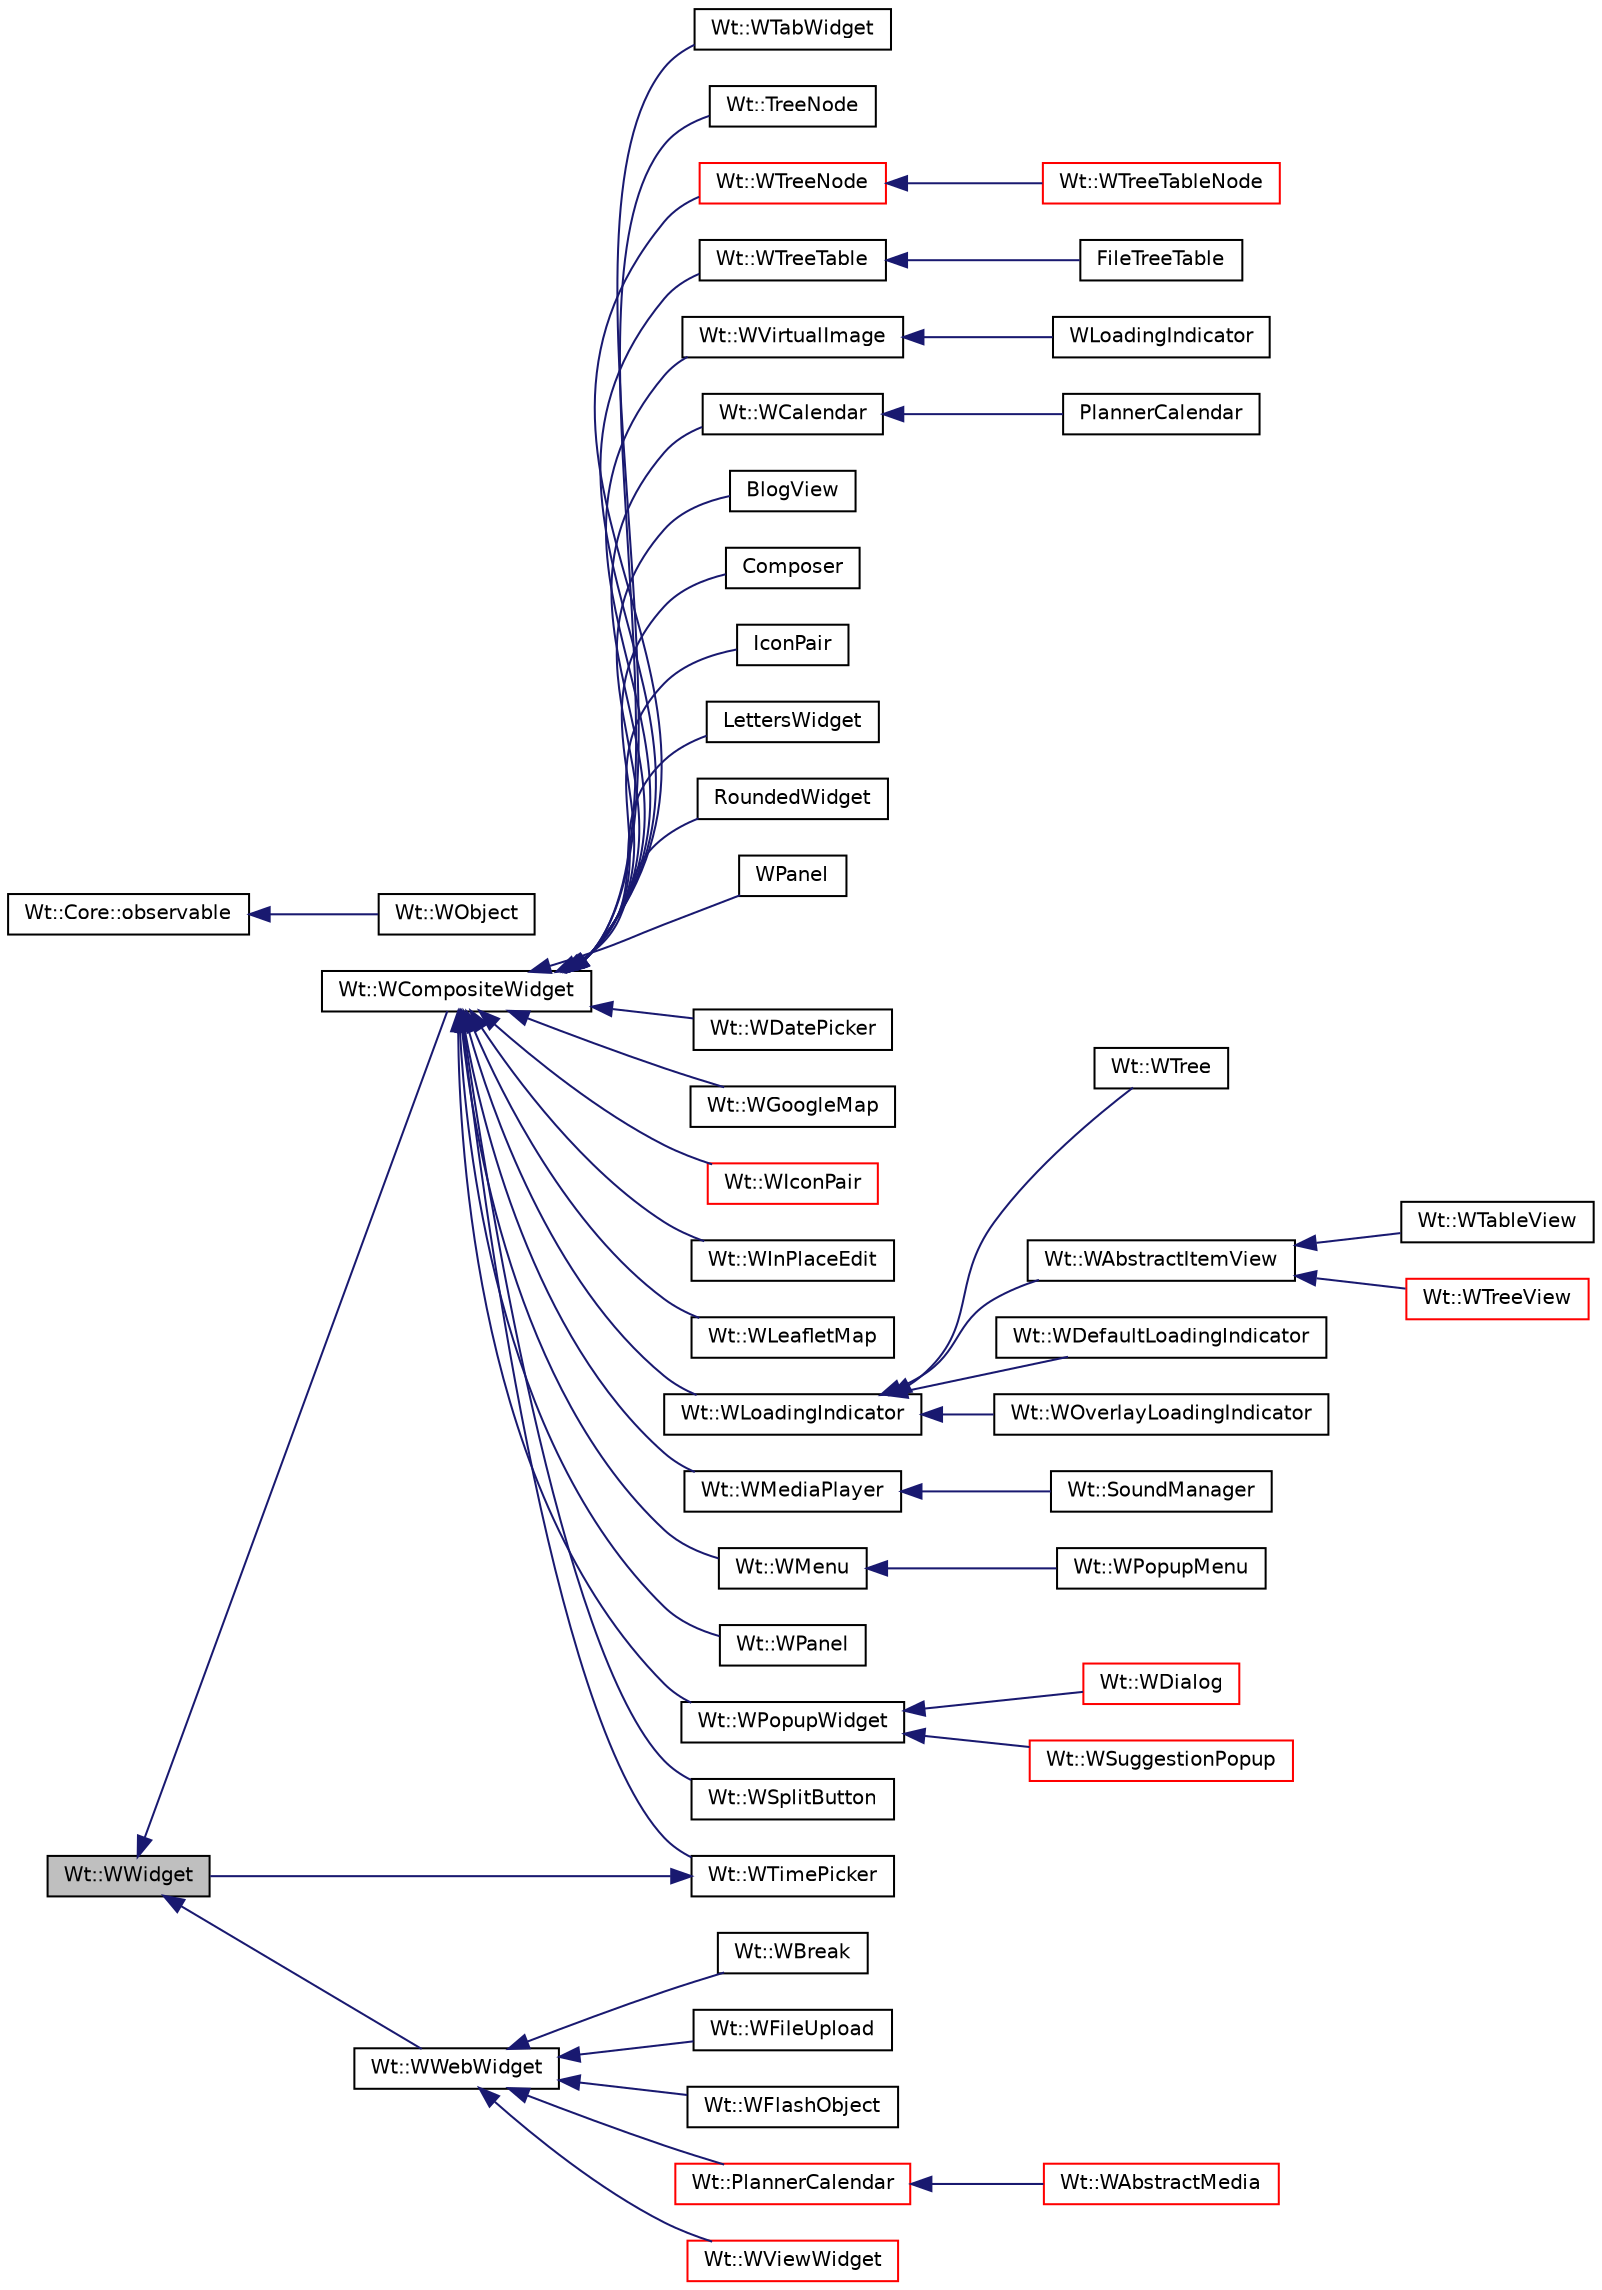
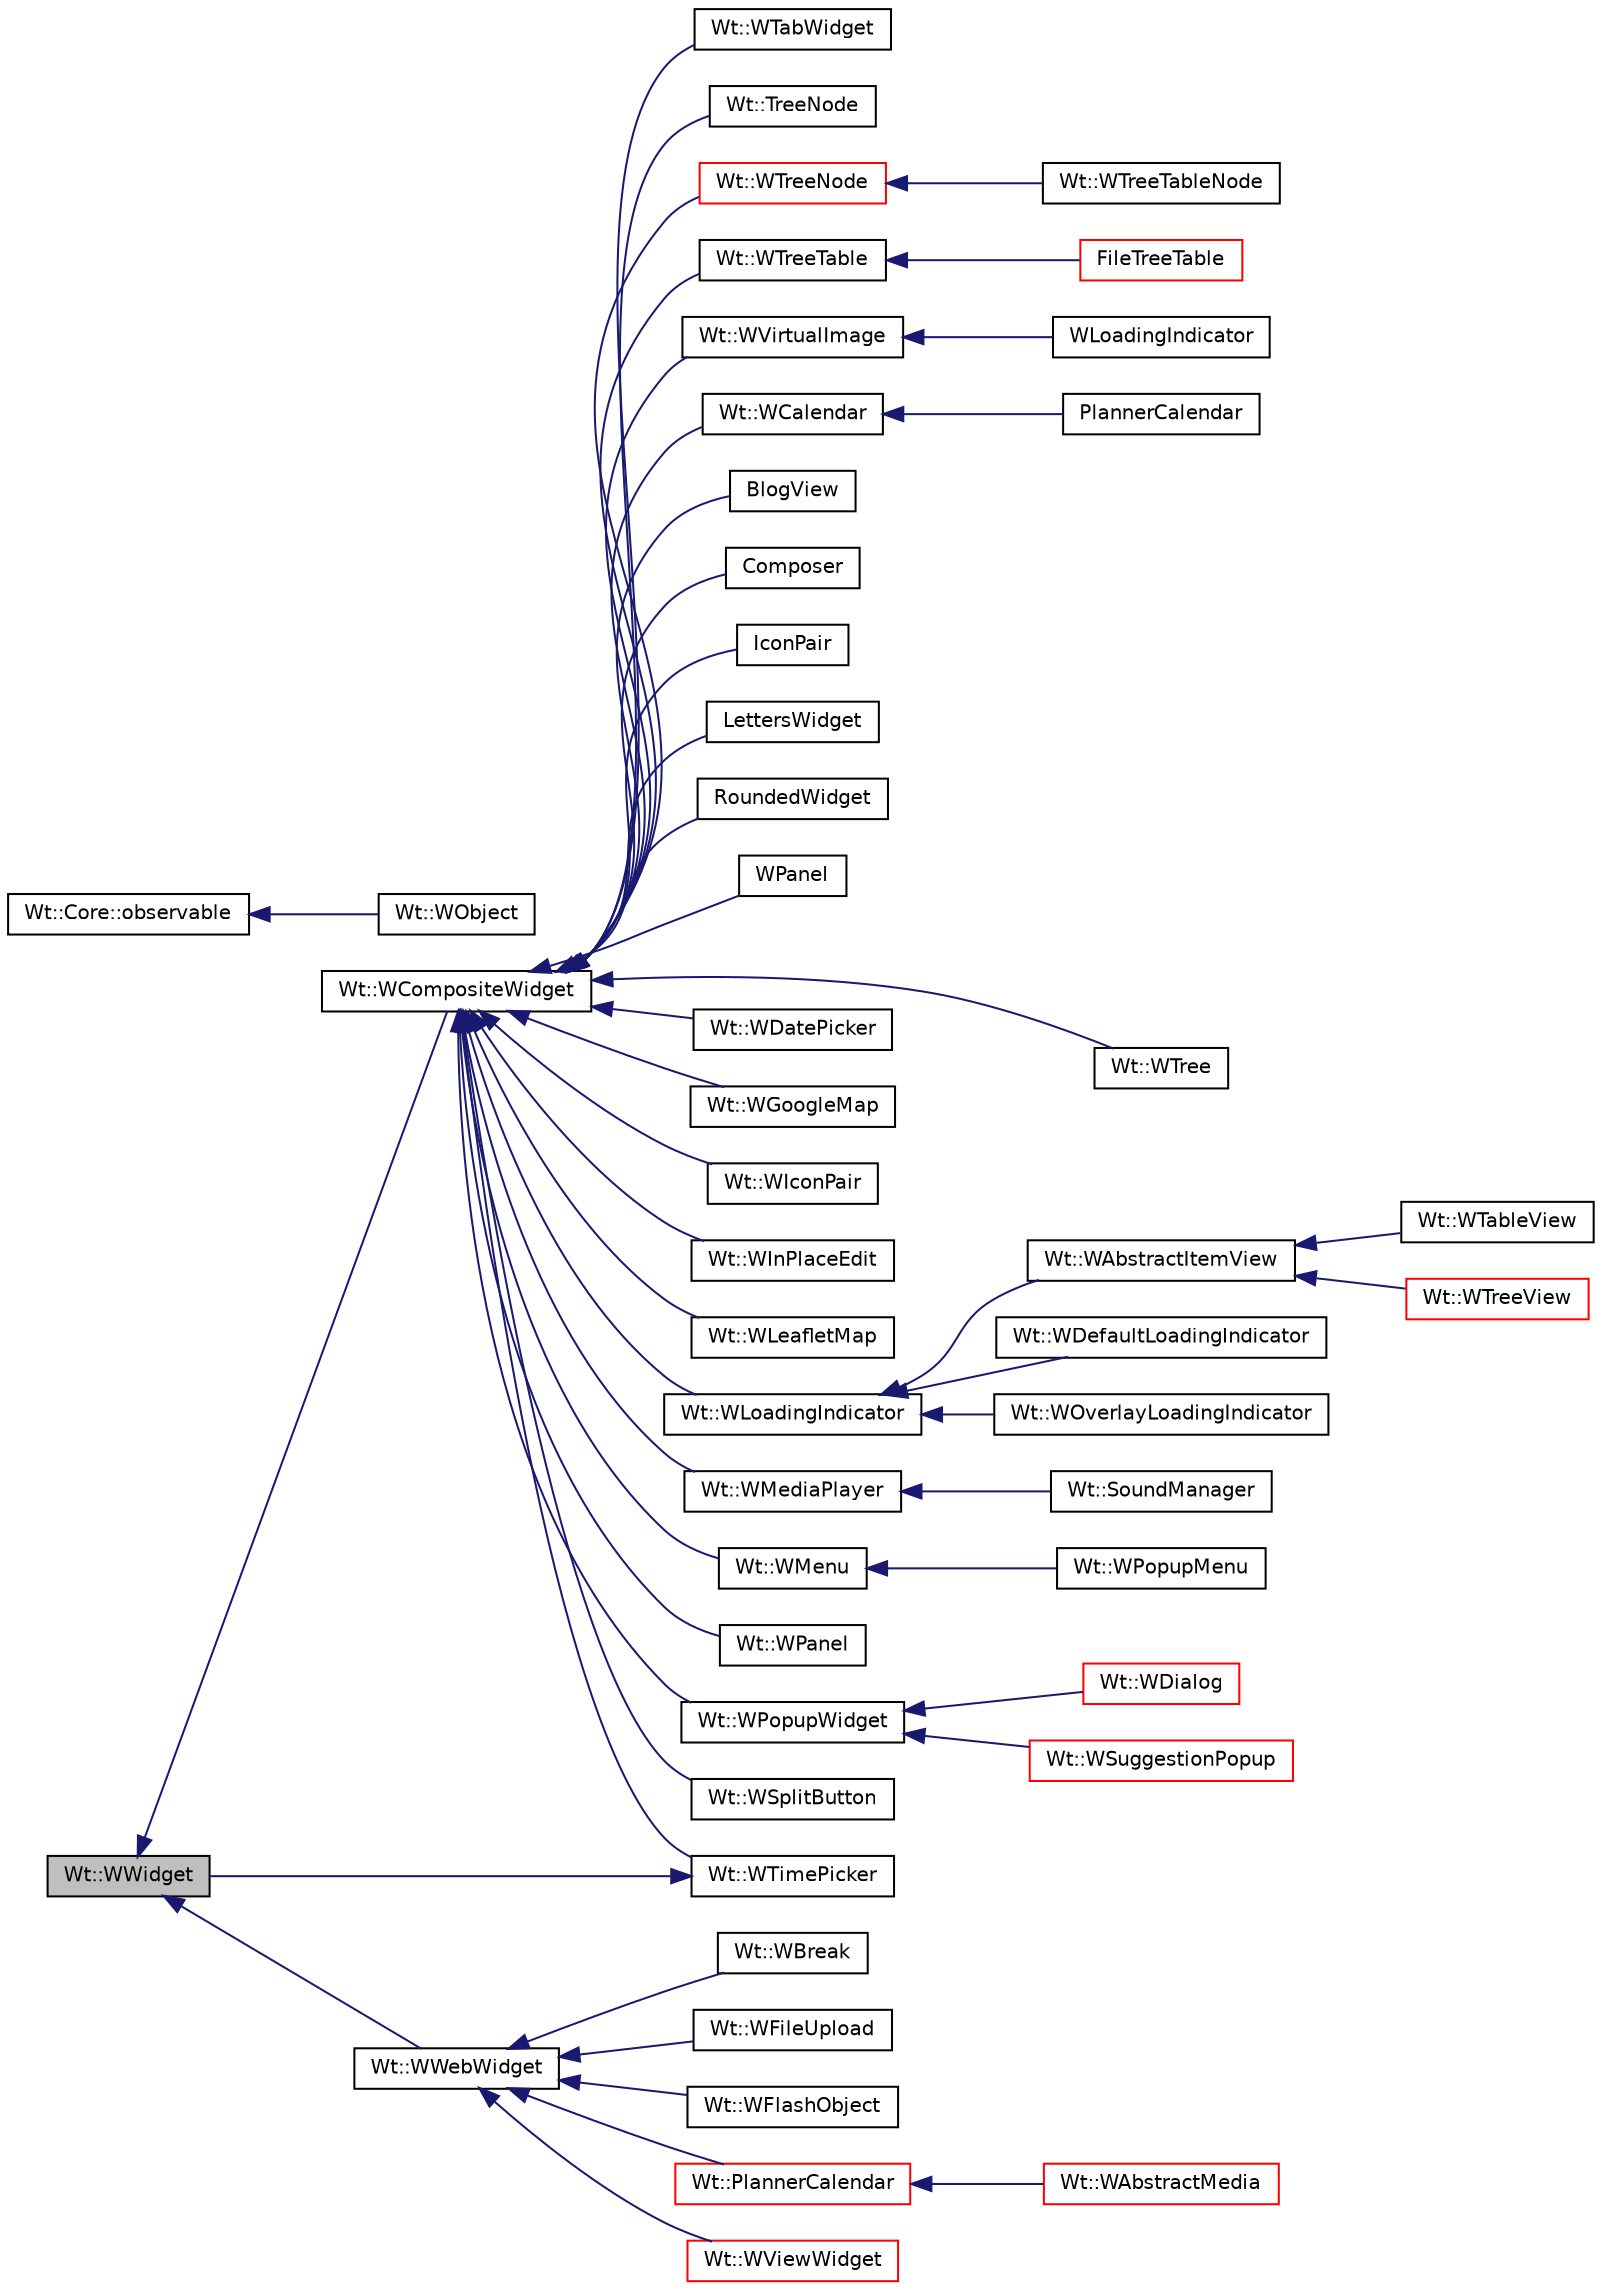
(1161, 183) -> (1161, 183)
(1161, 260) -> (1161, 260)
(793, 1184) -> (793, 1184)
(996, 1220) -> (868, 984)
